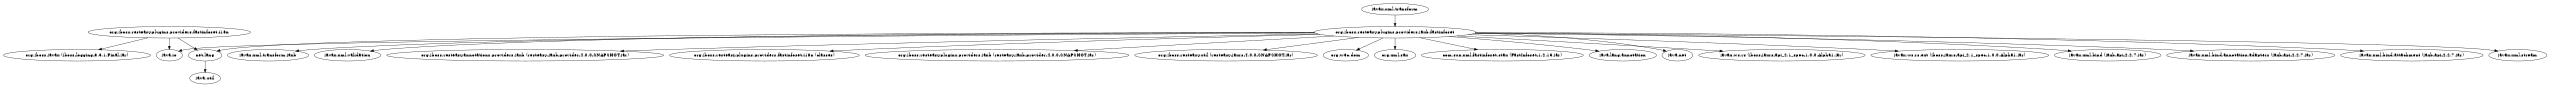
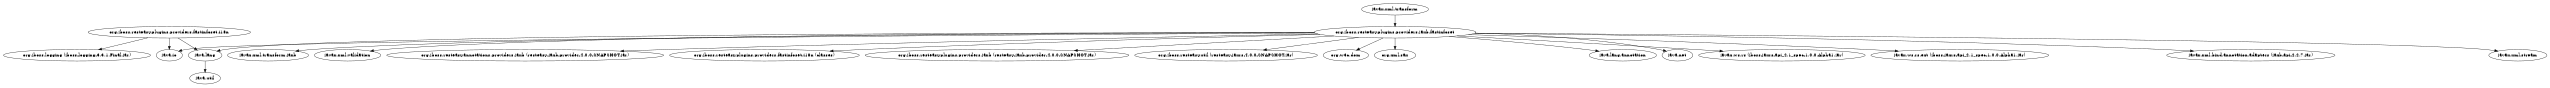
(77, 55) -> (77, 55)
(205, 55) -> (205, 55)
(1502, 55) -> none
(2108, 55) -> none
(2412, 55) -> none
